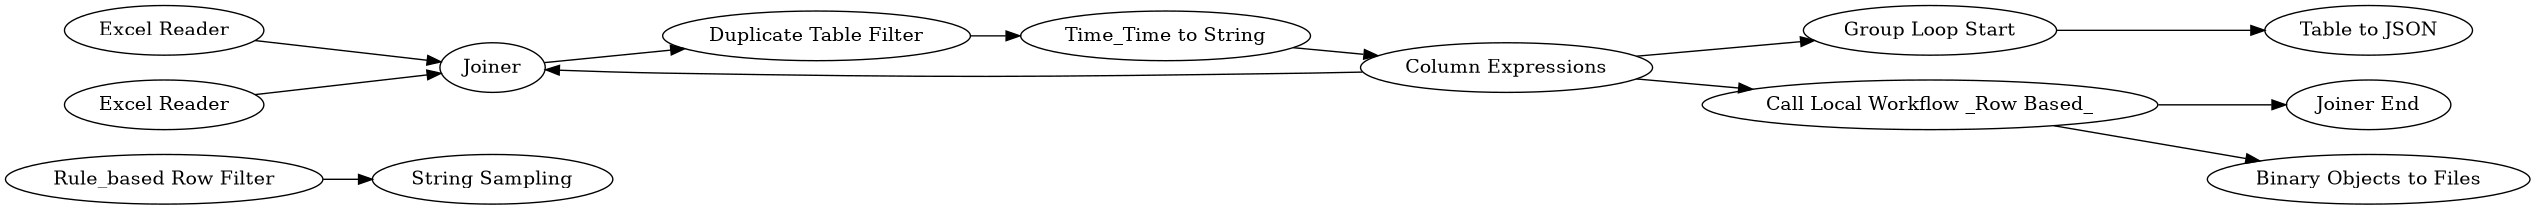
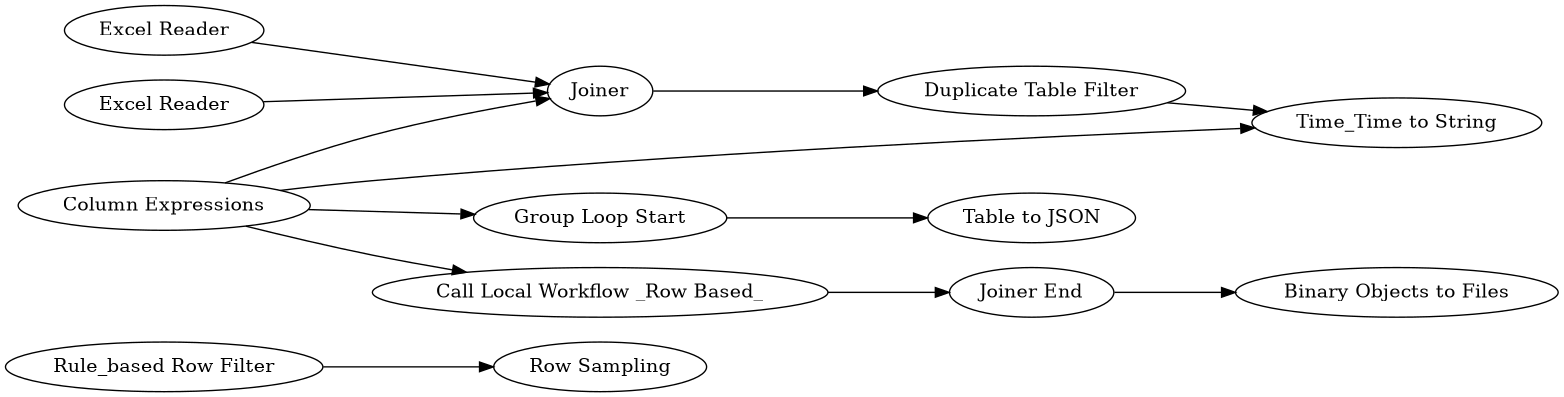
(1328, 51) -> (760, 153)
(2150, 142) -> (1168, 292)
(493, 179) -> (600, 367)
